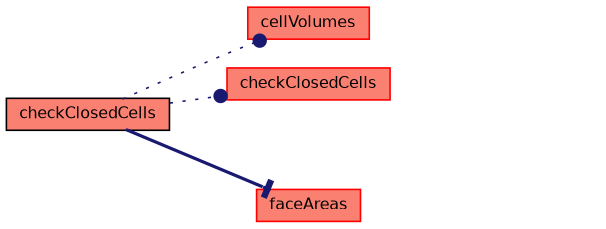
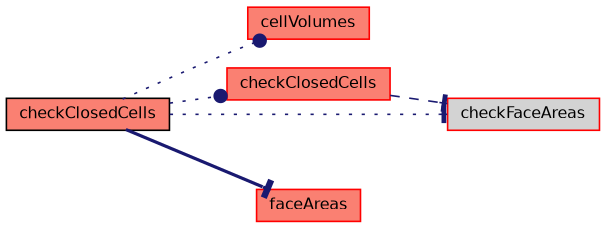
none -> (524, 114)
